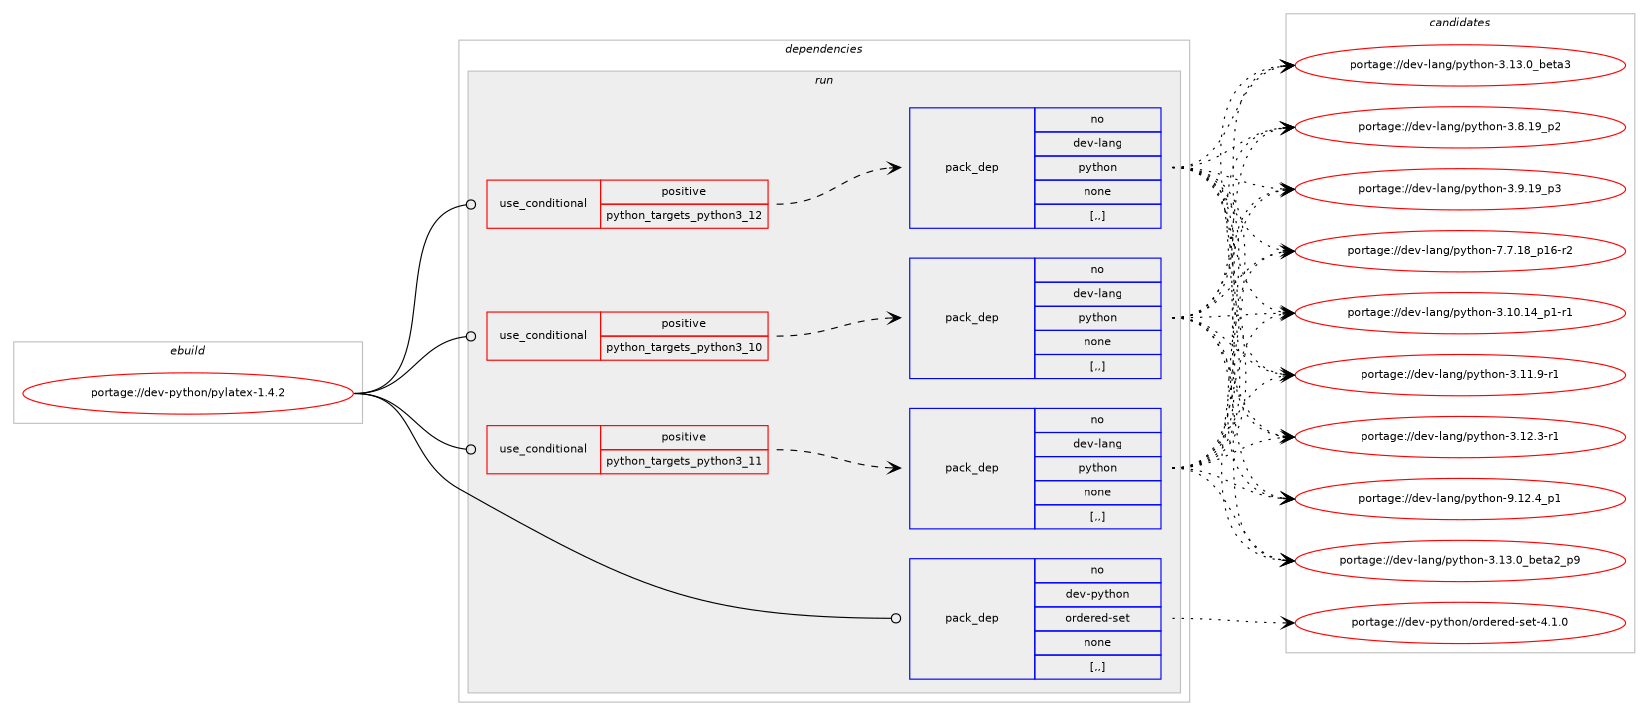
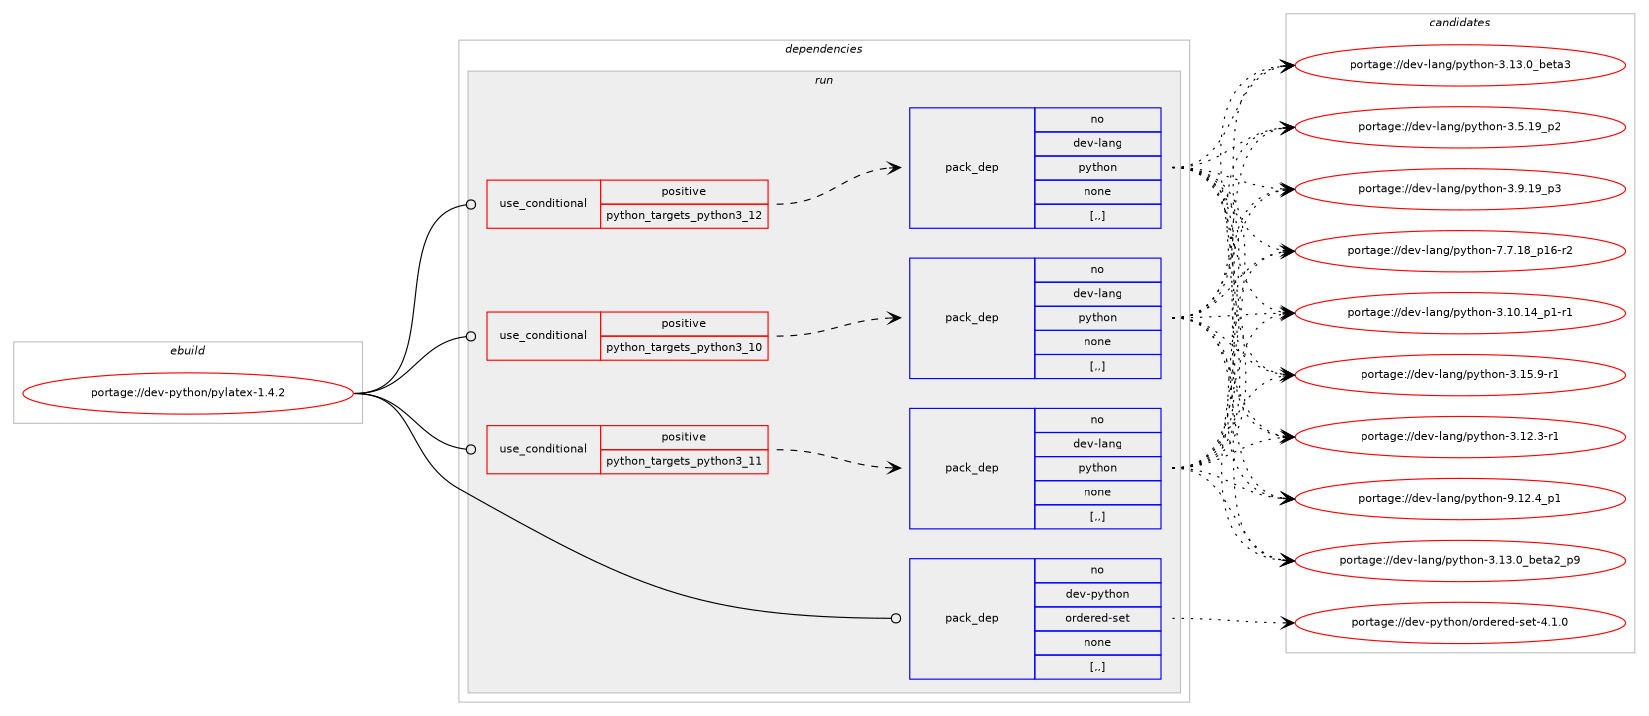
(1460, 127) -> (1460, 127)
(1460, 375) -> (1460, 375)
